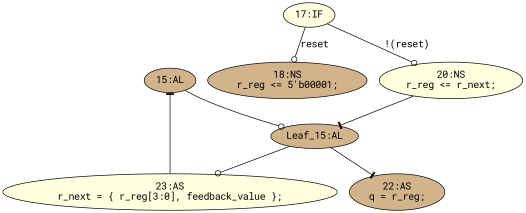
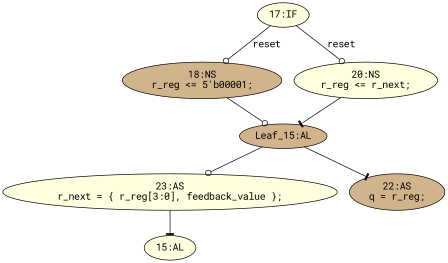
(407, 45) -> (341, 45)
(170, 80) -> (170, 248)
(231, 110) -> (245, 110)
